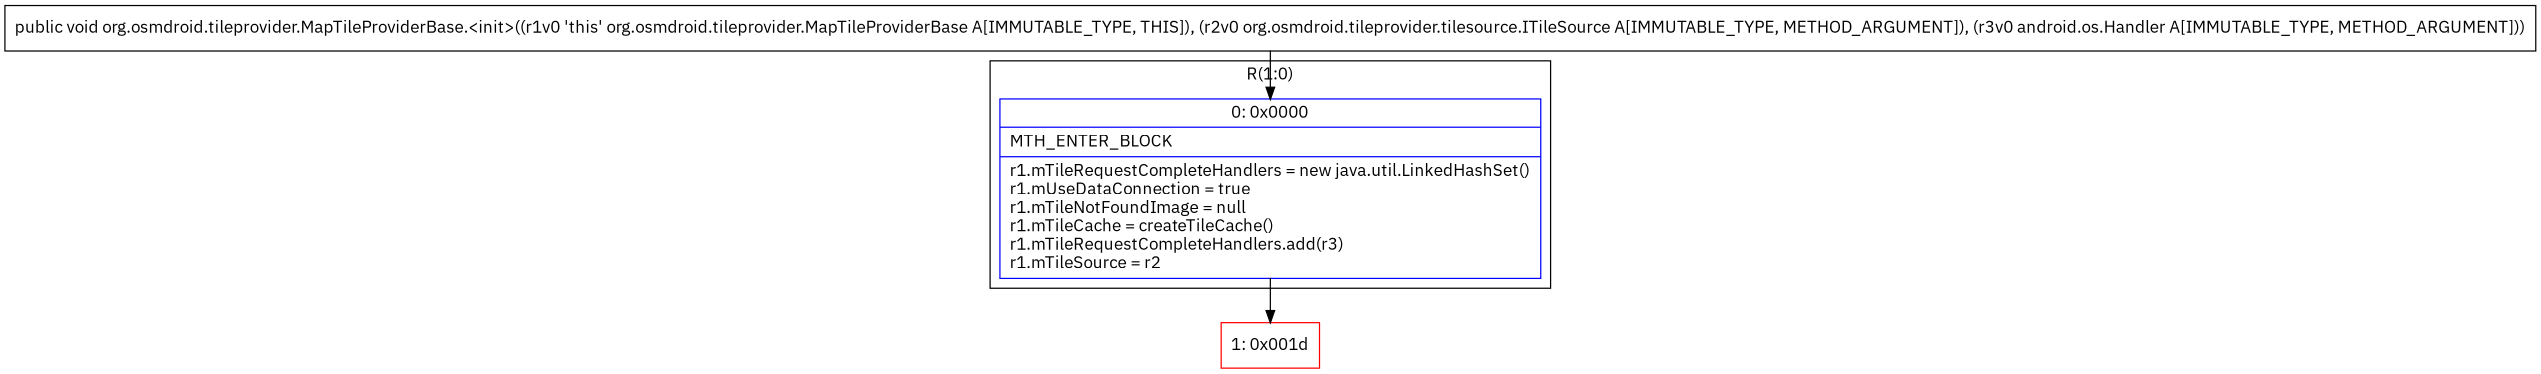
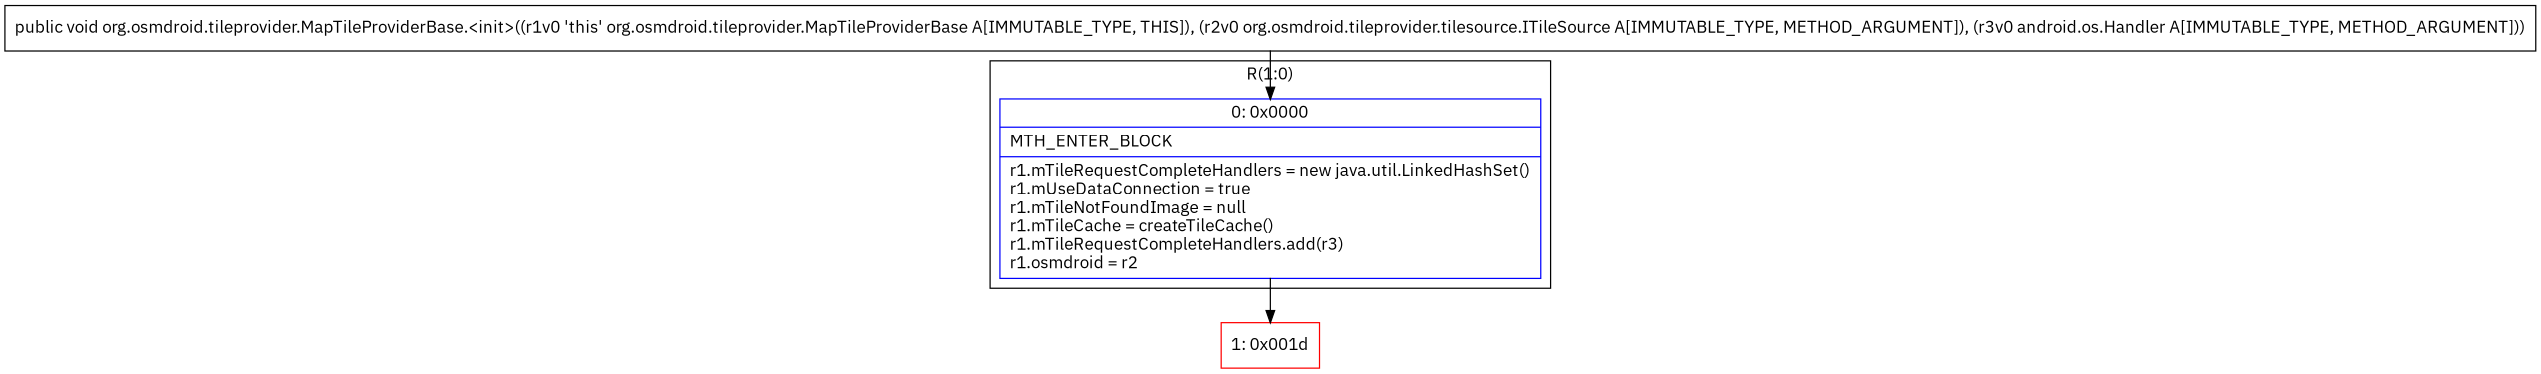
(1086, 263) -> (1074, 263)
